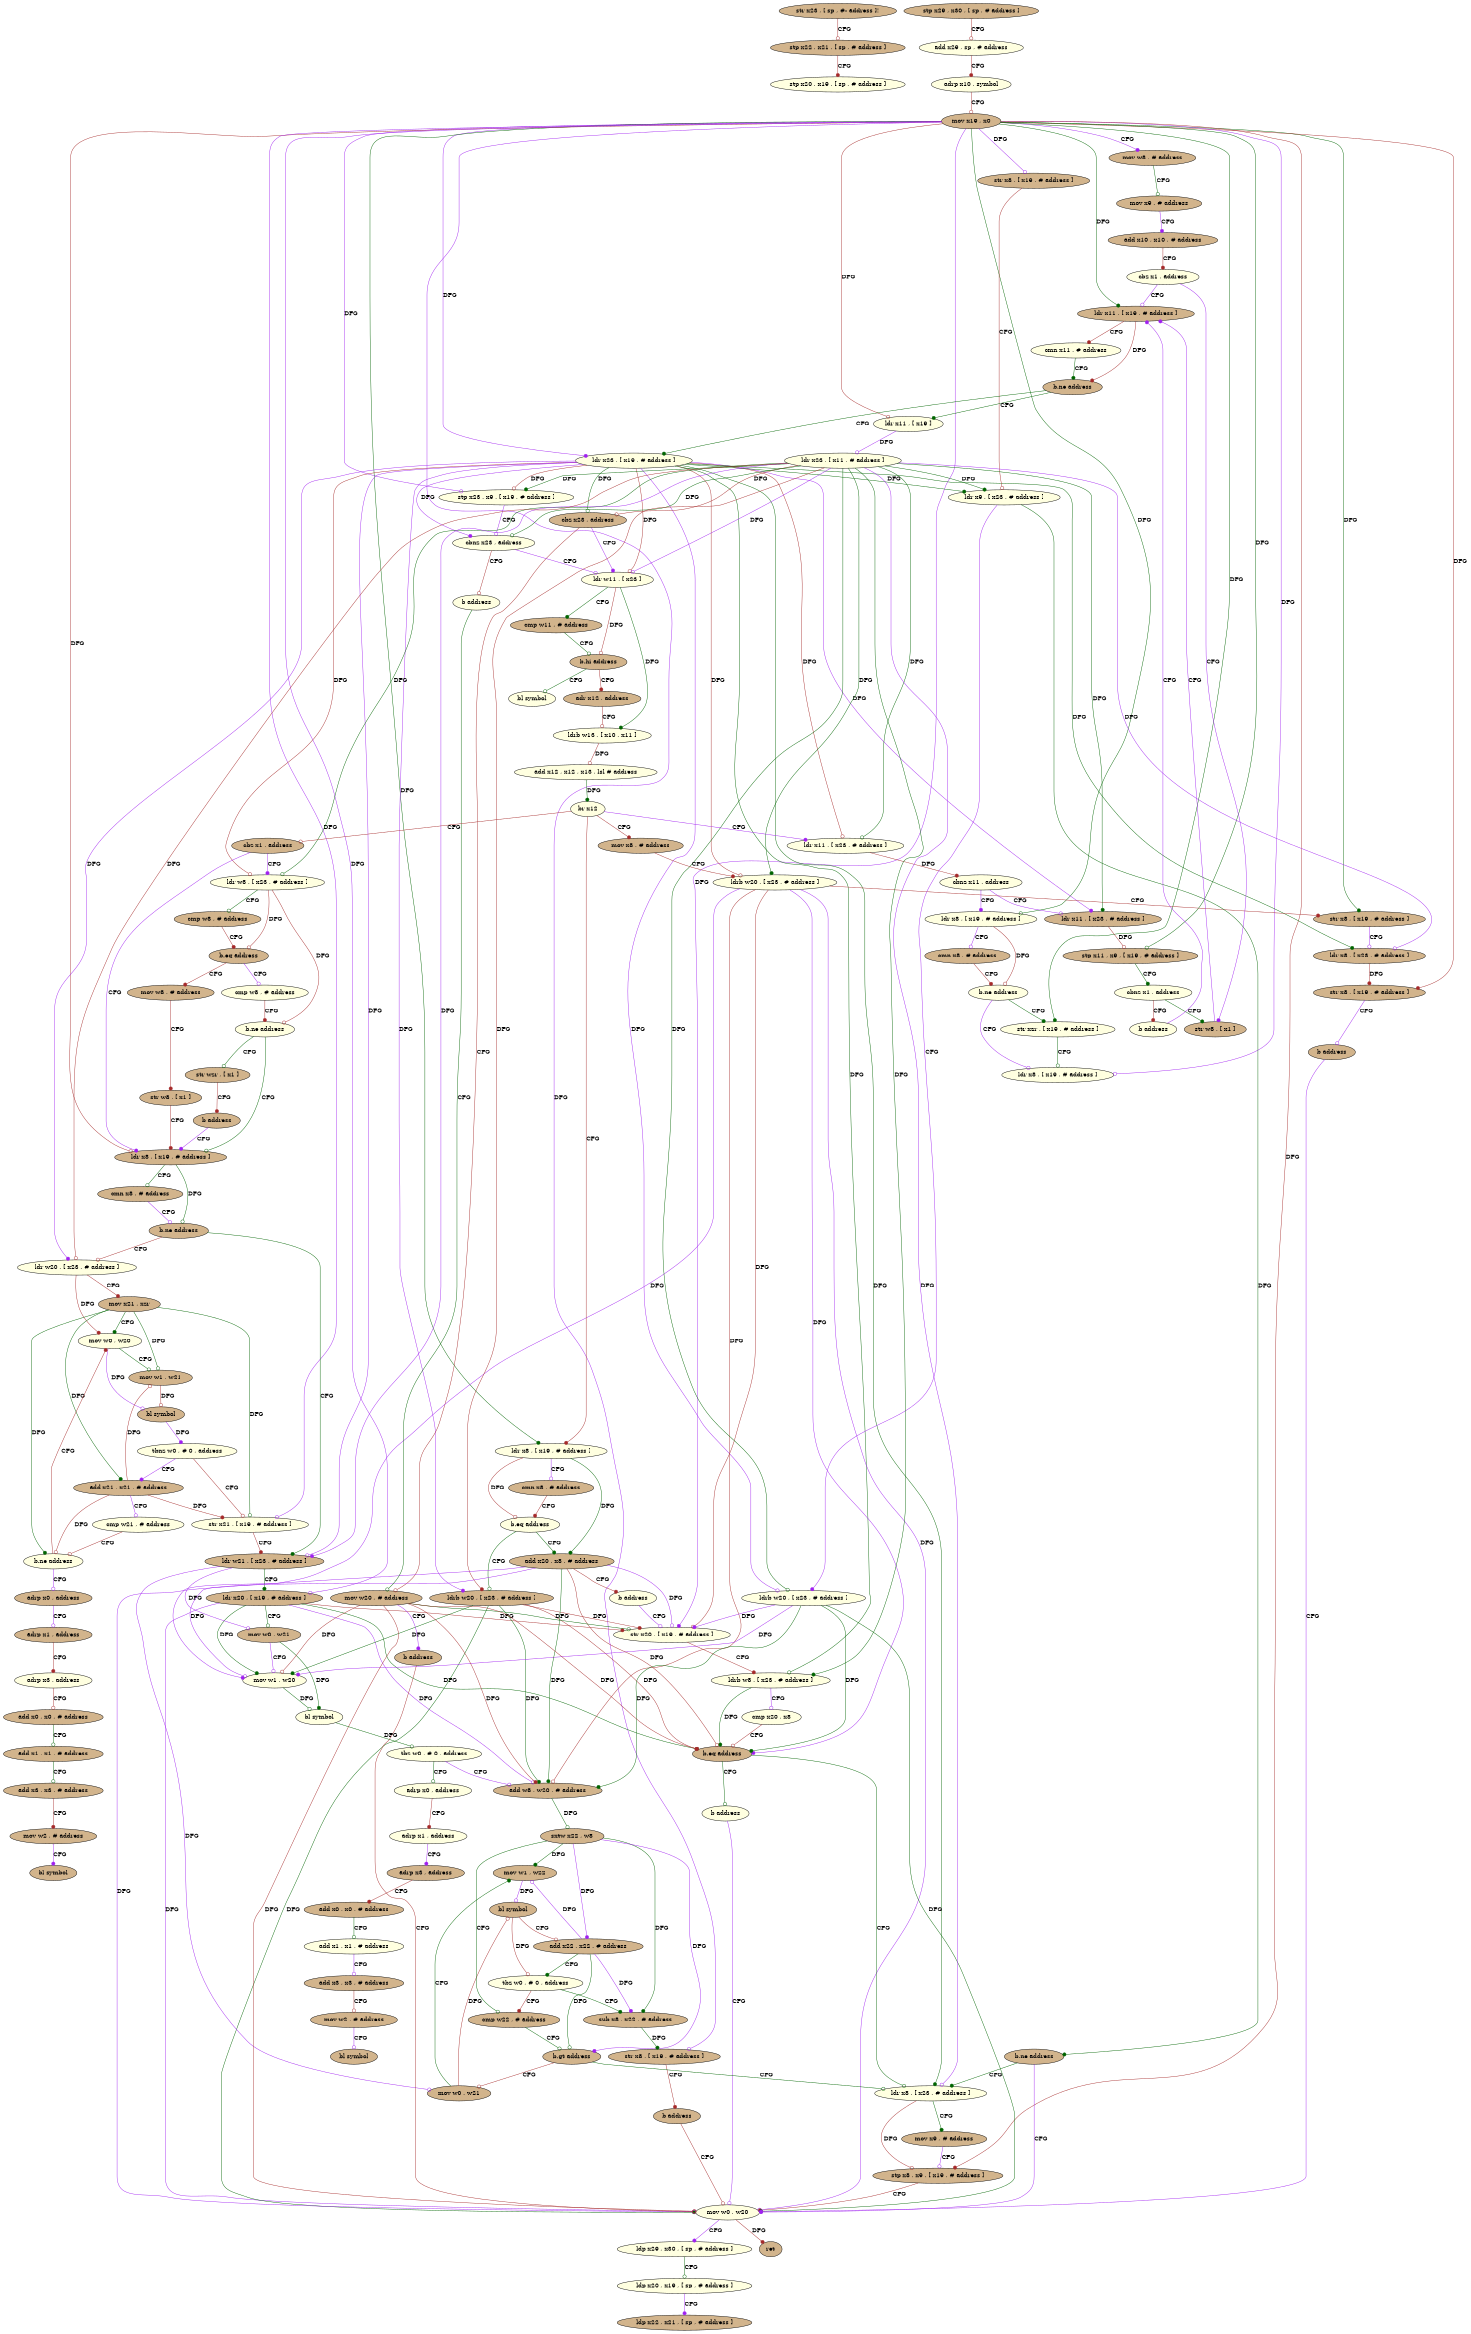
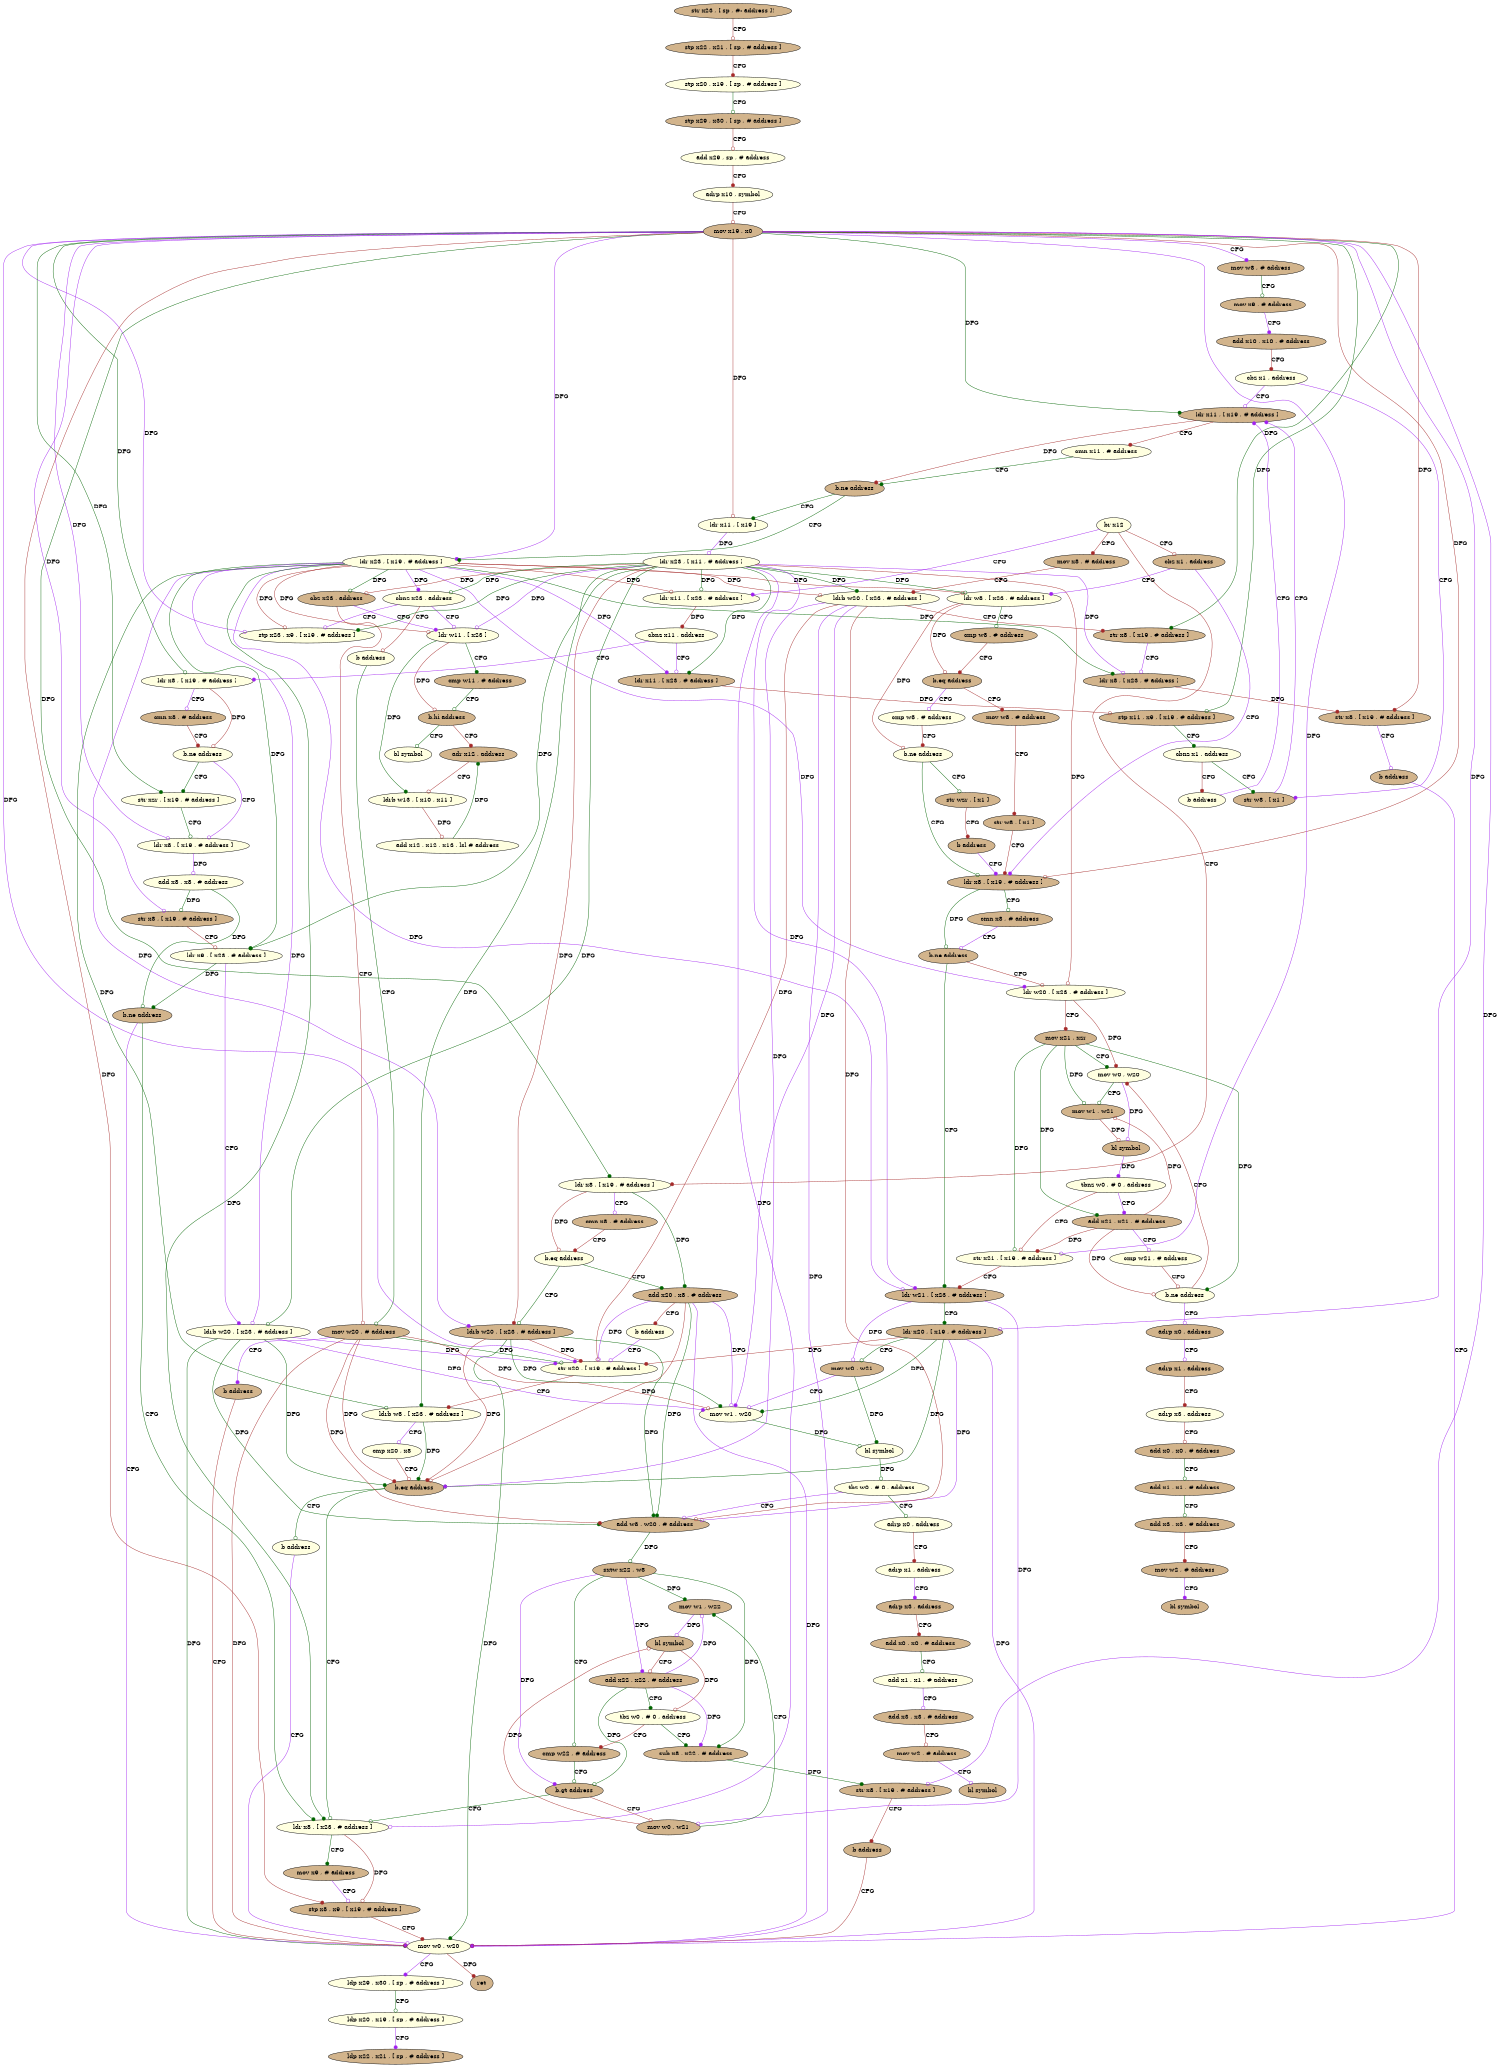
none -> (733, 101)
(501, 519) -> (362, 614)
(587, 790) -> (472, 804)
none -> (193, 882)
